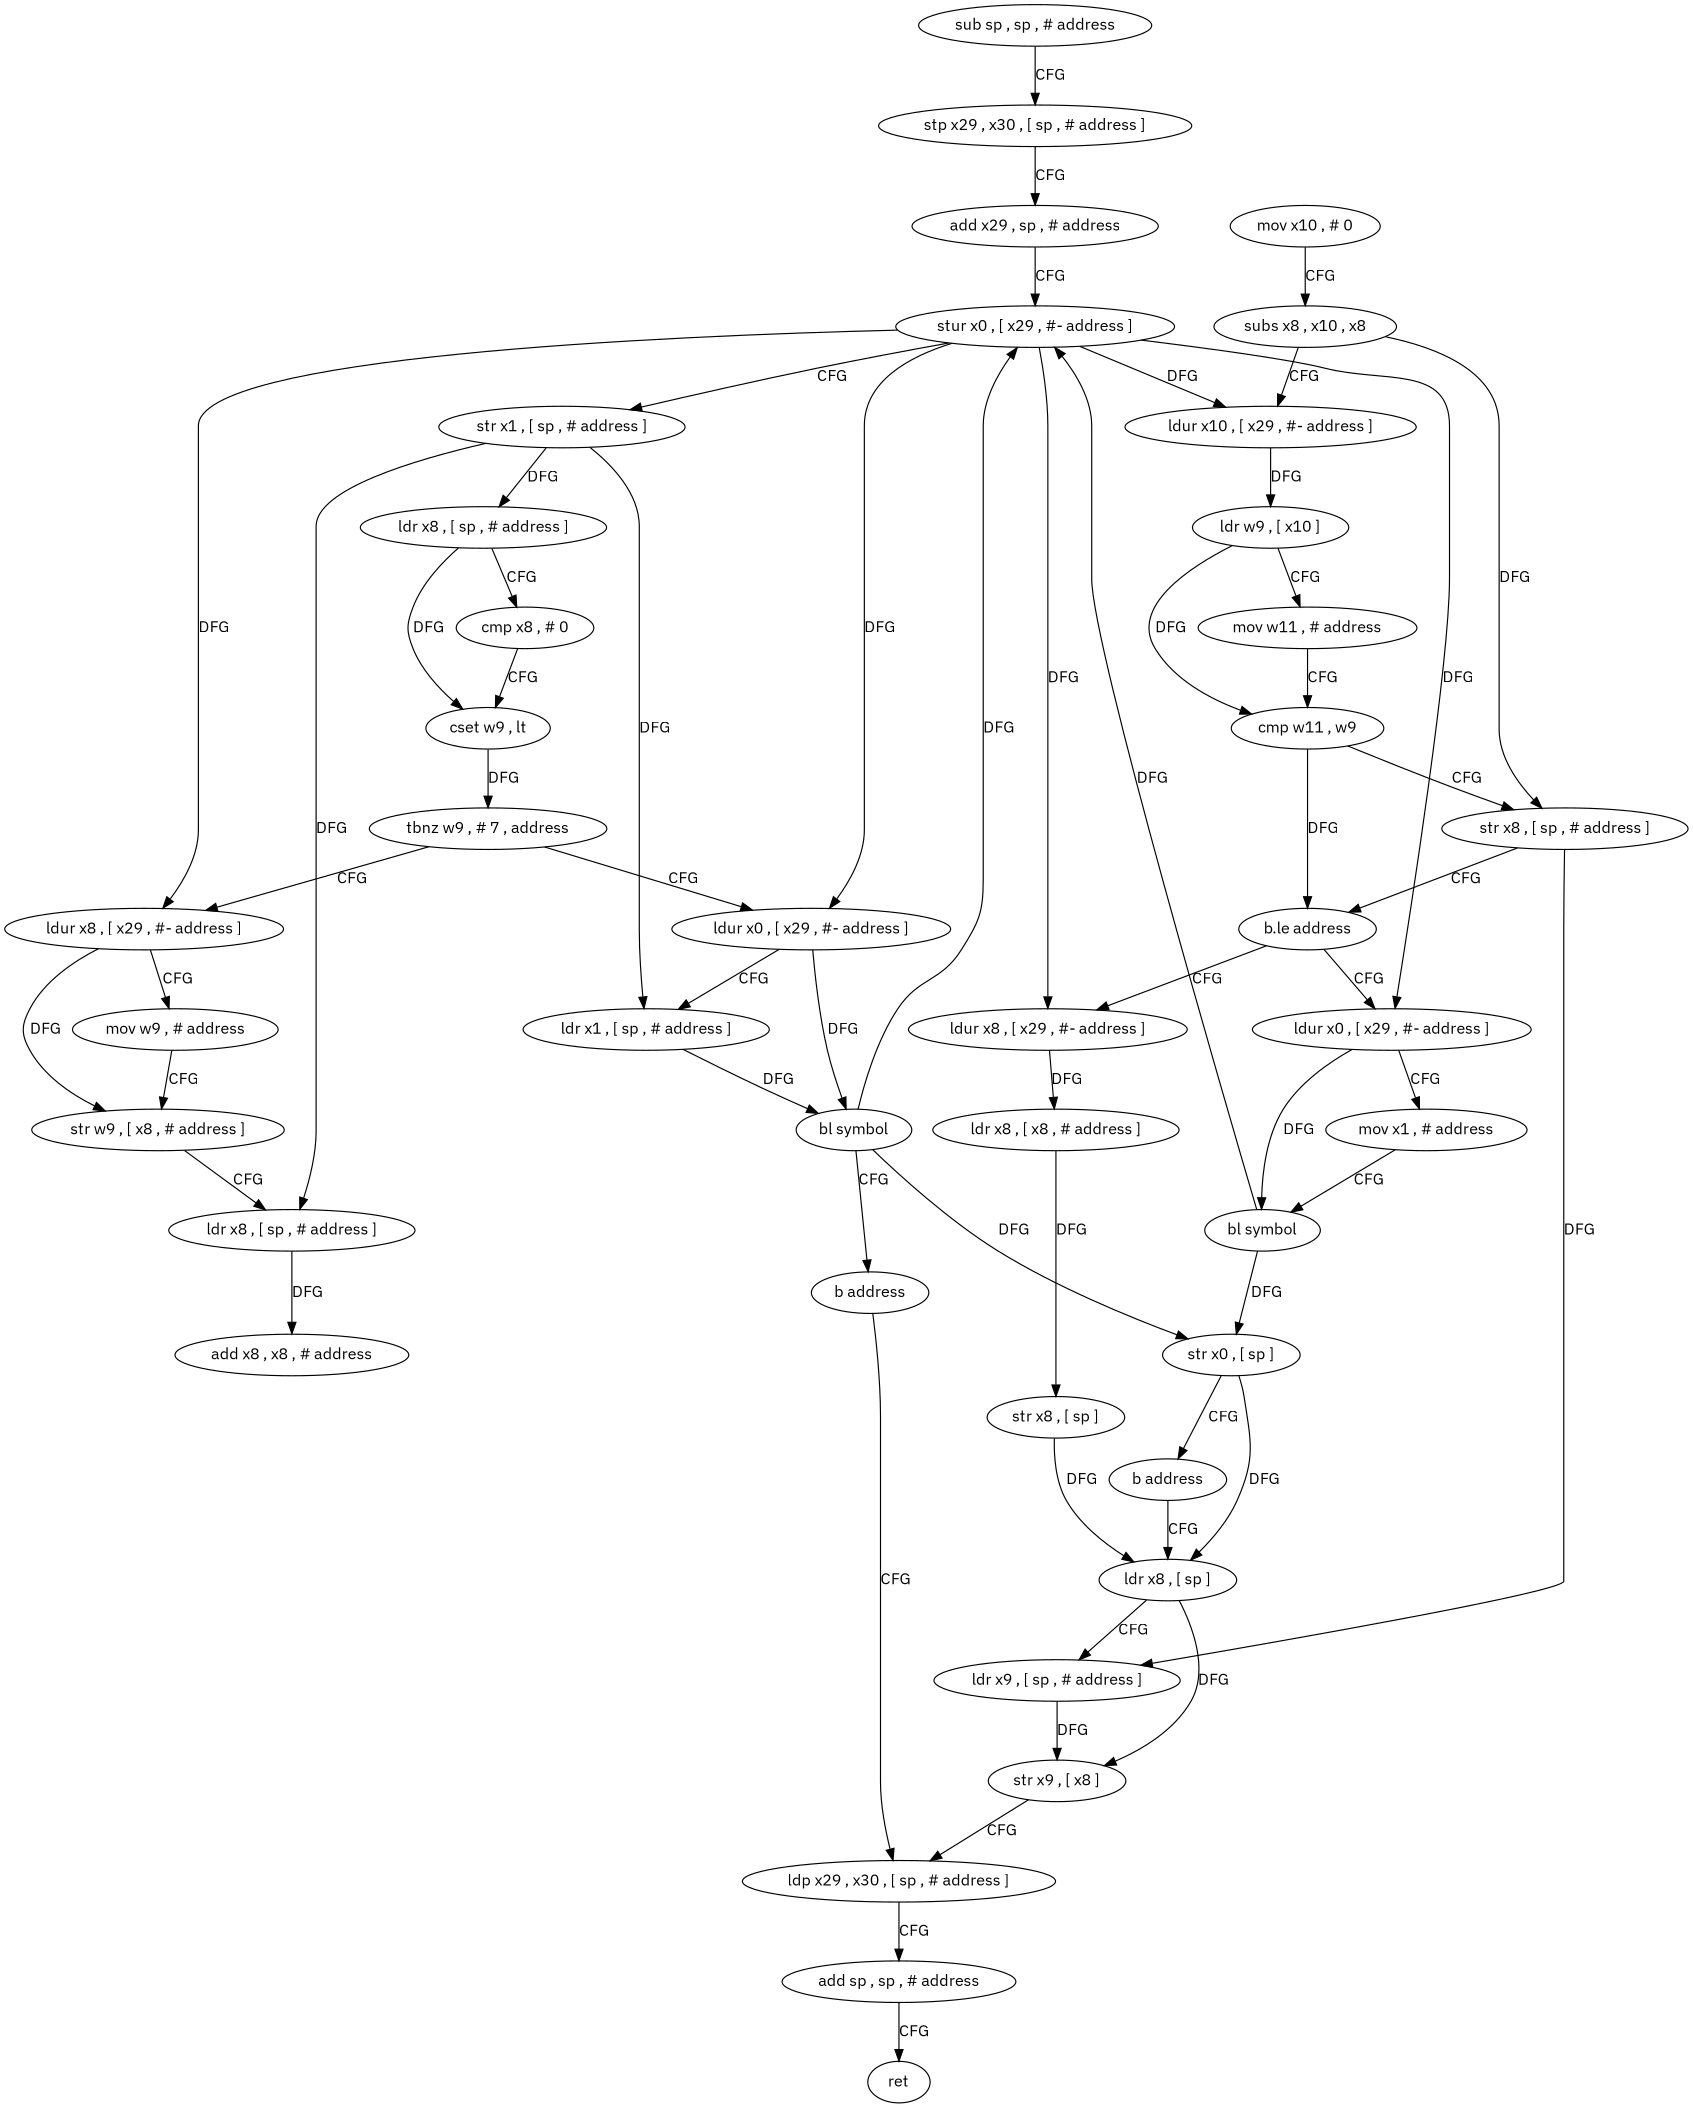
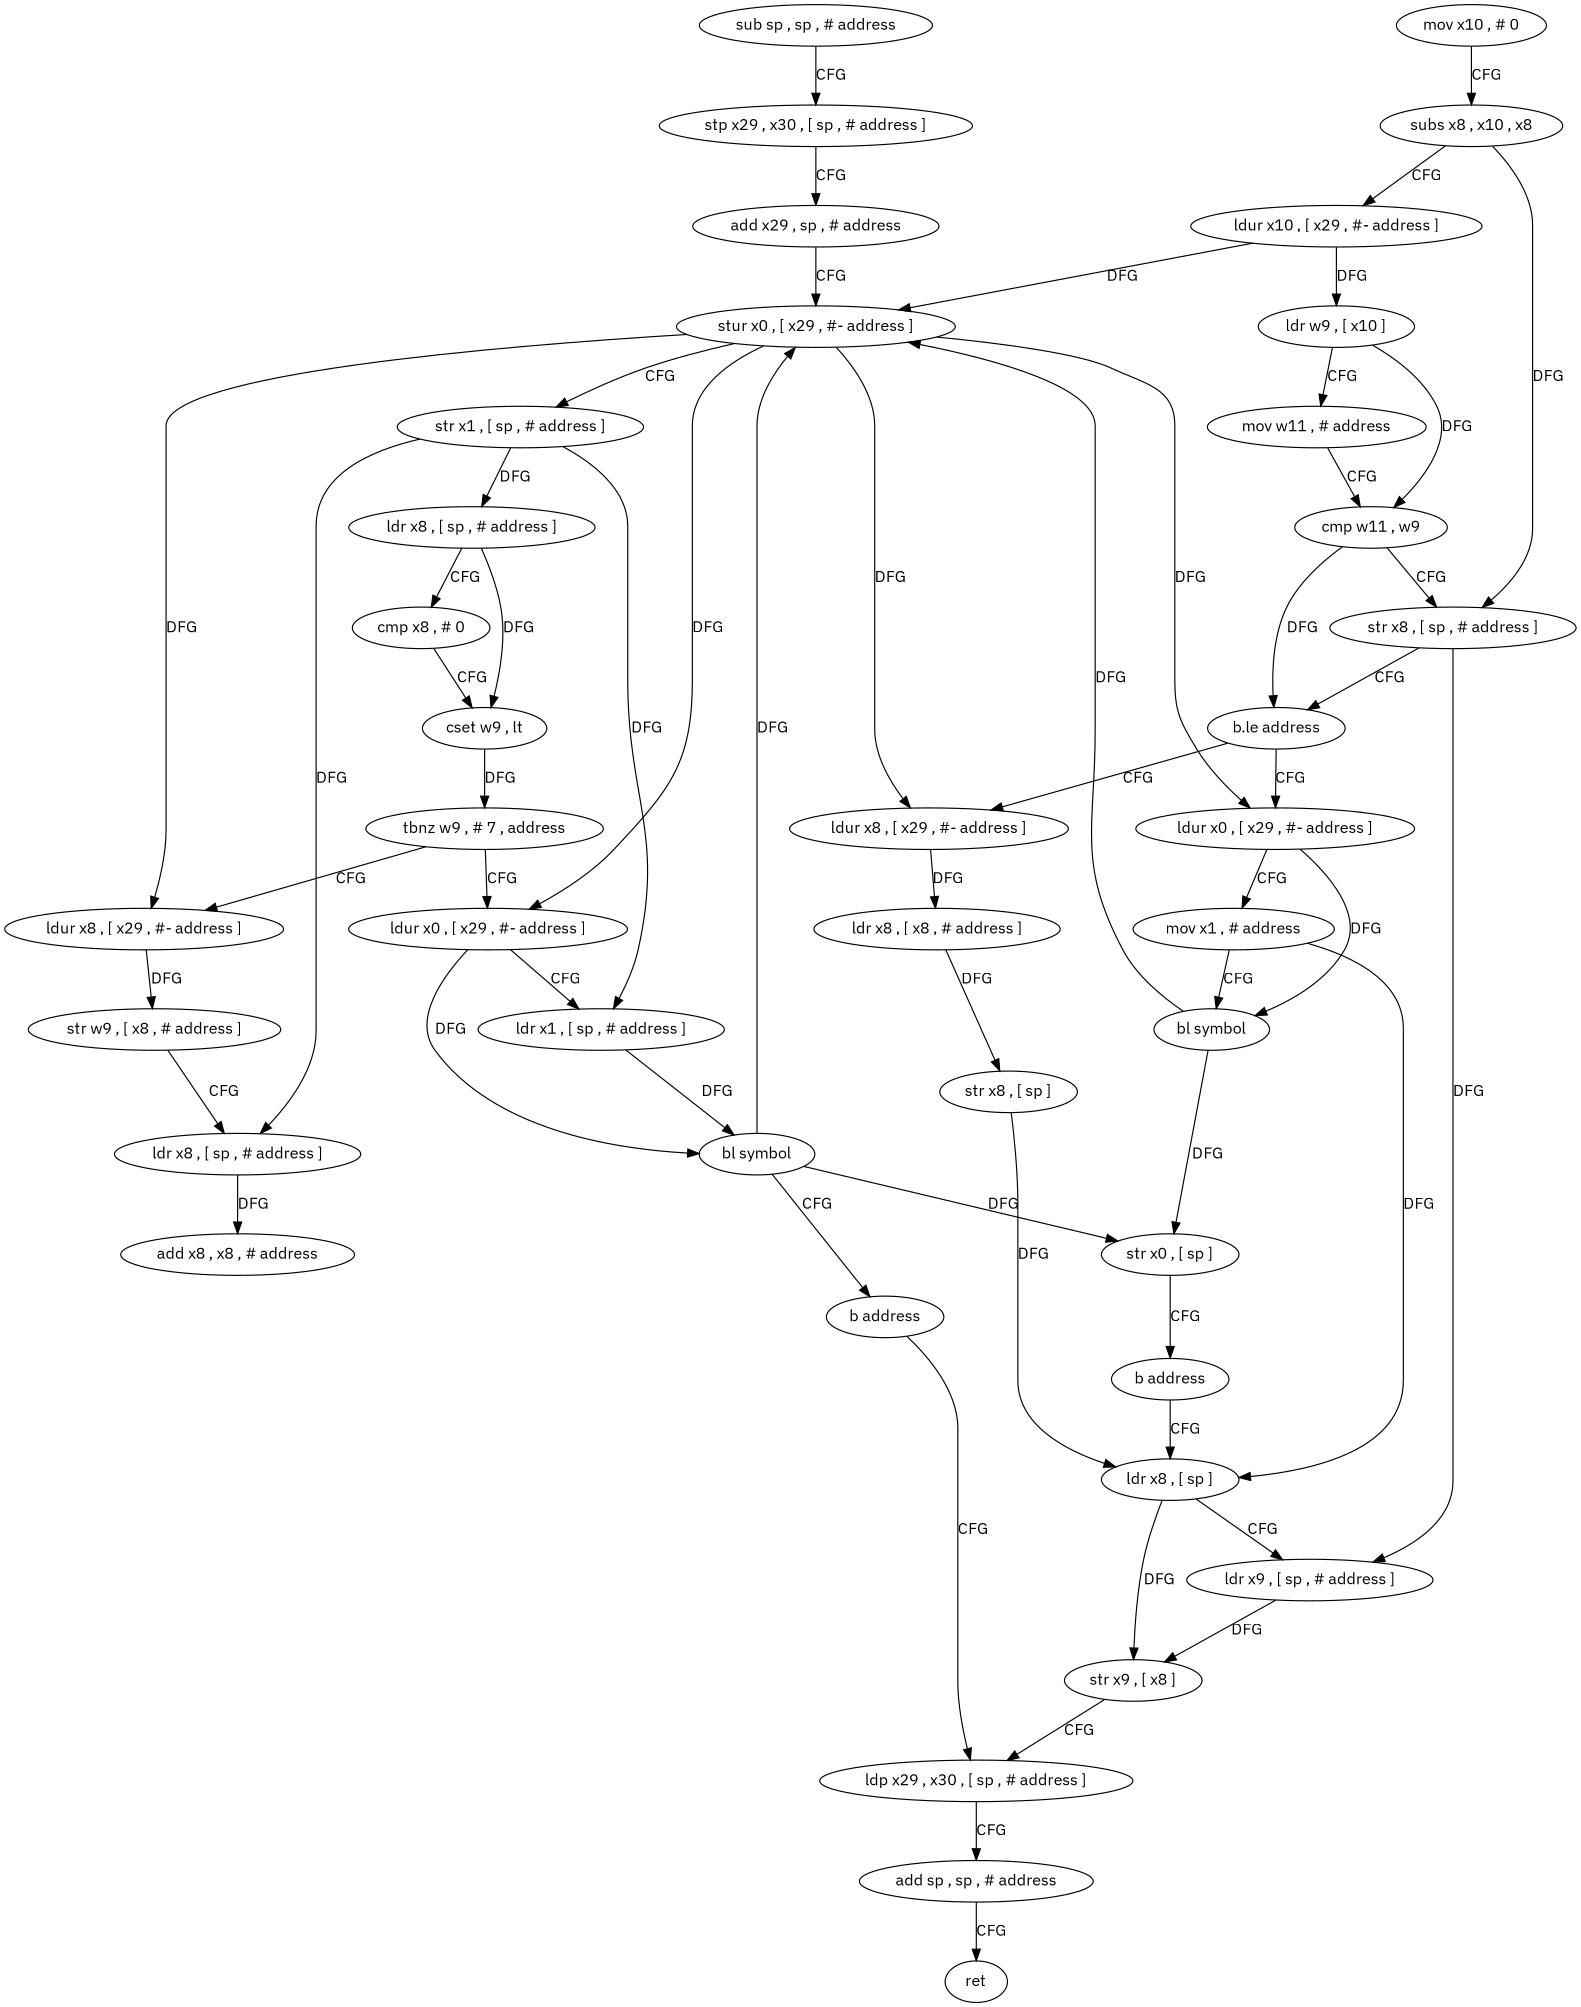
(1147, 375) -> (1081, 275)
(175, 1030) -> none
(1248, 1471) -> (1403, 1235)
